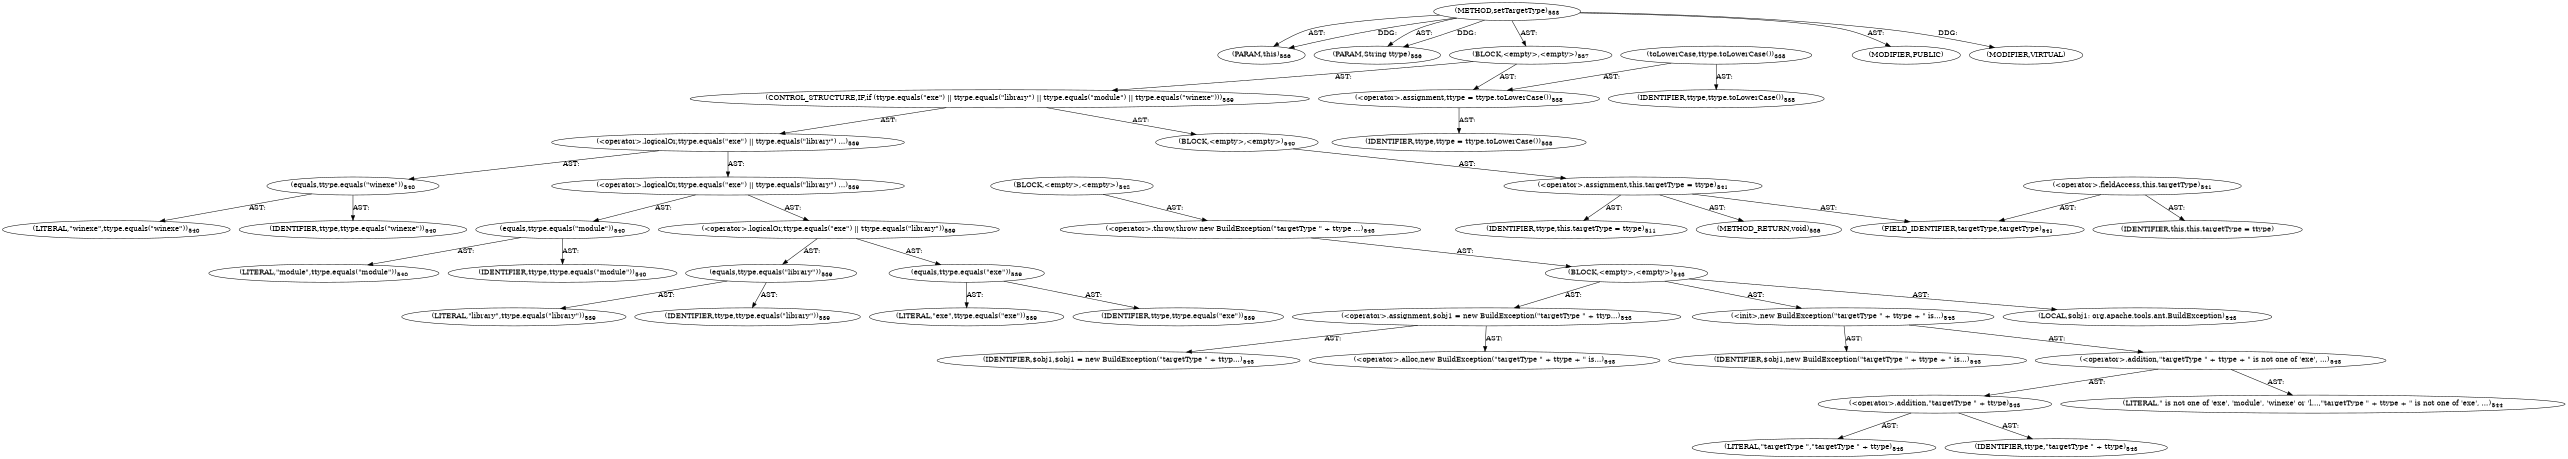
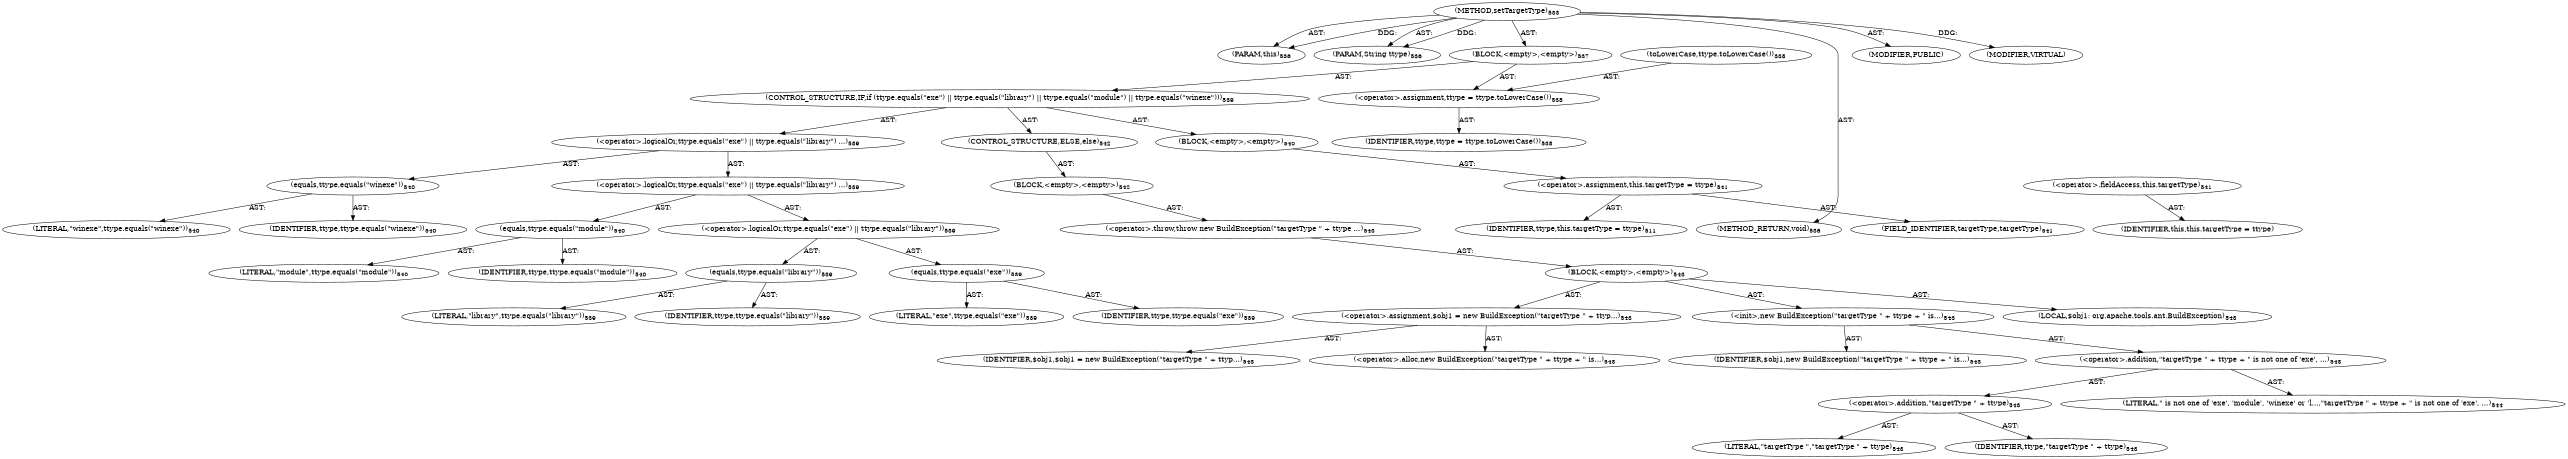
(1716, 99) -> none
none -> (1039, 142)
(1699, 207) -> (1797, 35)
(2052, 207) -> none
